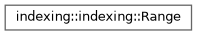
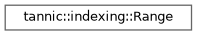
(98, 18) -> (98, 18)
